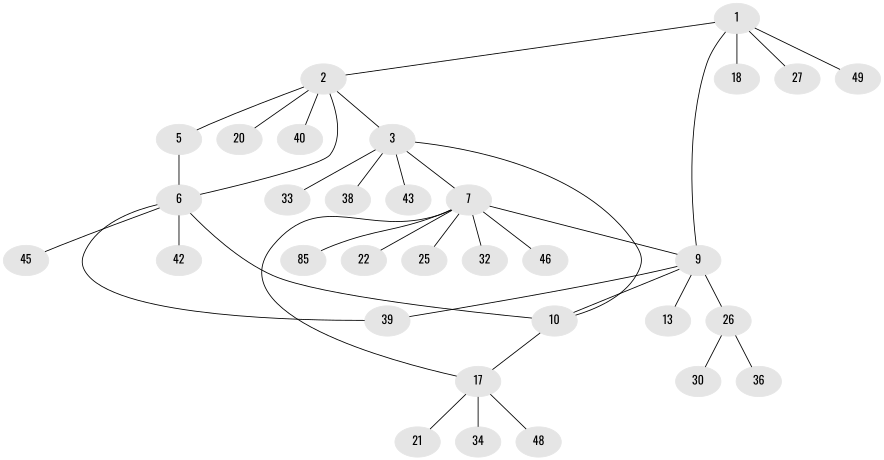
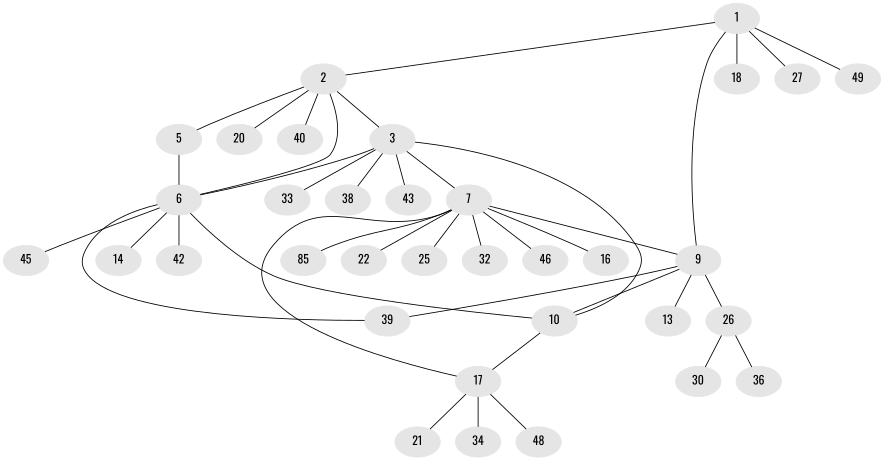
none -> (323, 165)
none -> (118, 260)
none -> (606, 260)
